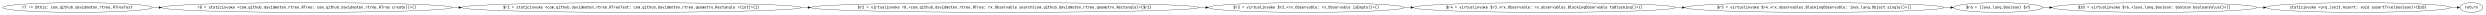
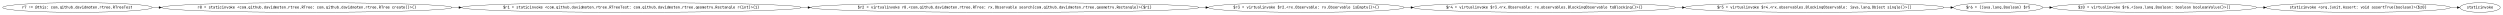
(2471, 8) -> (2480, 8)
